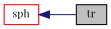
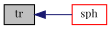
(63, 15) -> (59, 15)
